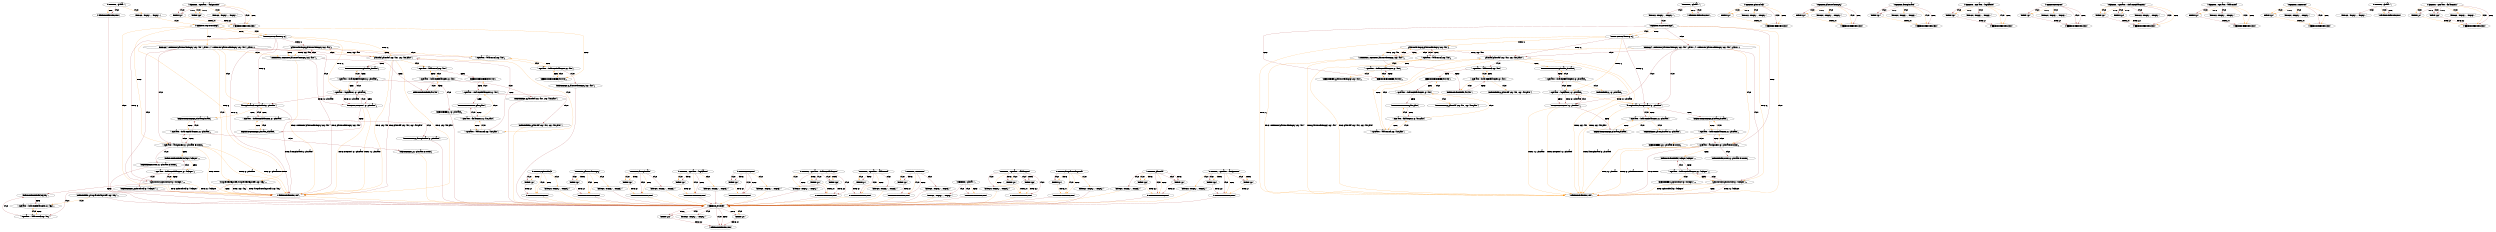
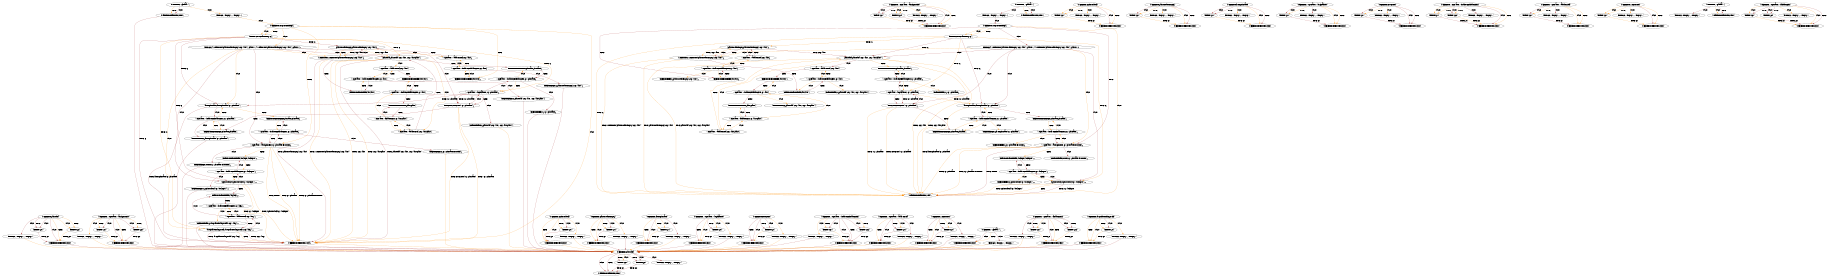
(38, 201) -> (228, 201)
(71, 201) -> (219, 213)
none -> (248, 224)
